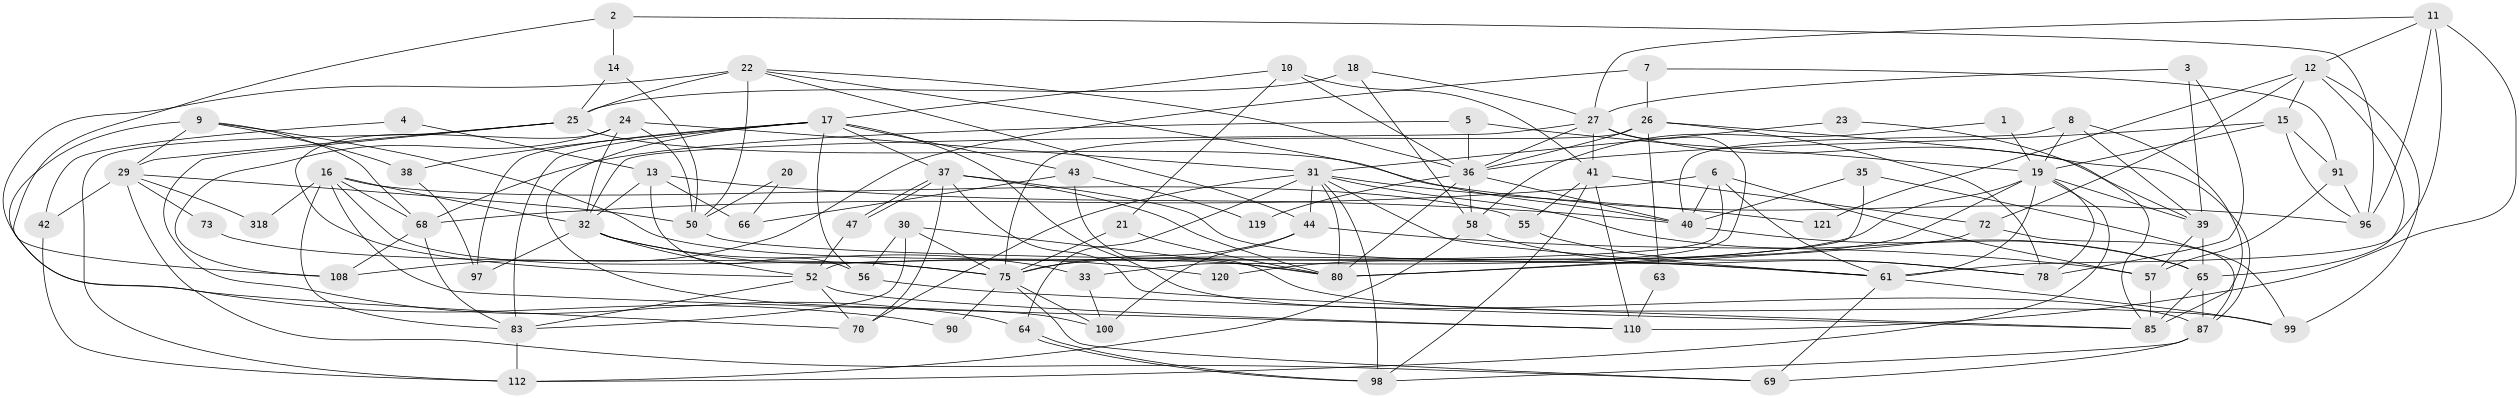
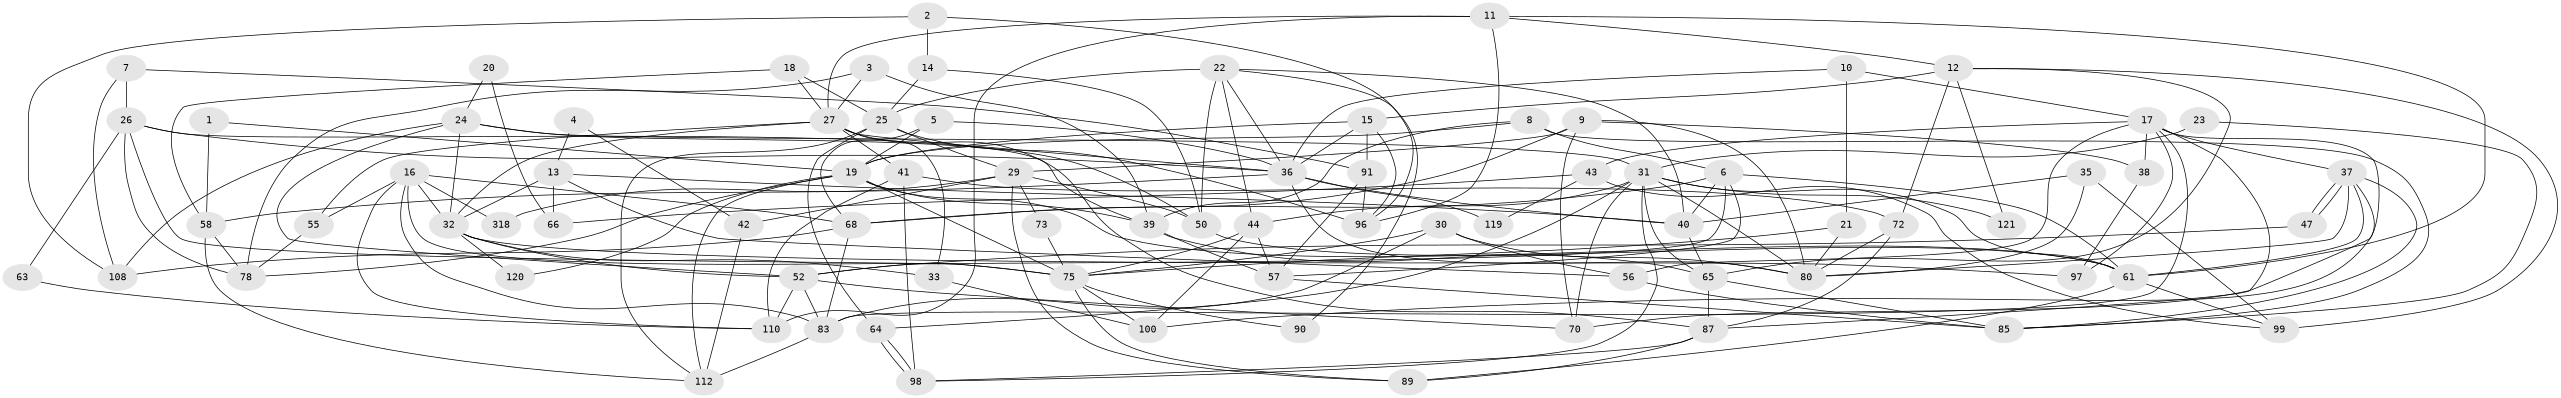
(1451, 95) -> none
(1843, 139) -> (1624, 151)
(740, 199) -> (475, 94)
(1548, 207) -> (517, 141)
(1770, 382) -> (1408, 382)
